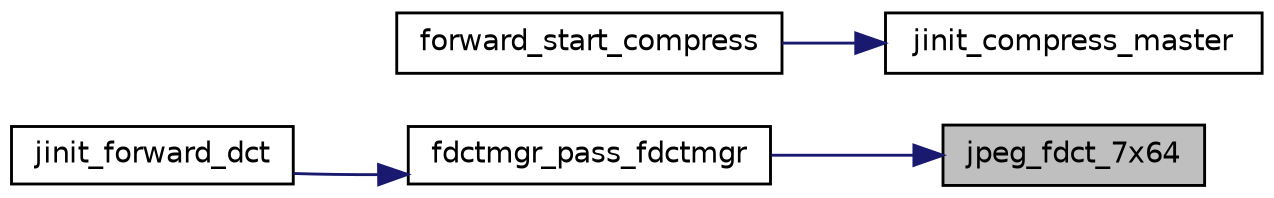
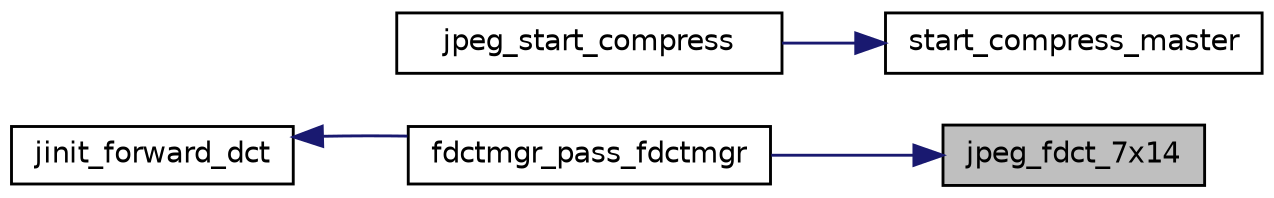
(589, 43) -> (589, 43)
(1074, 43) -> (1074, 43)
(1074, 155) -> (1074, 155)
(336, 174) -> (365, 136)
